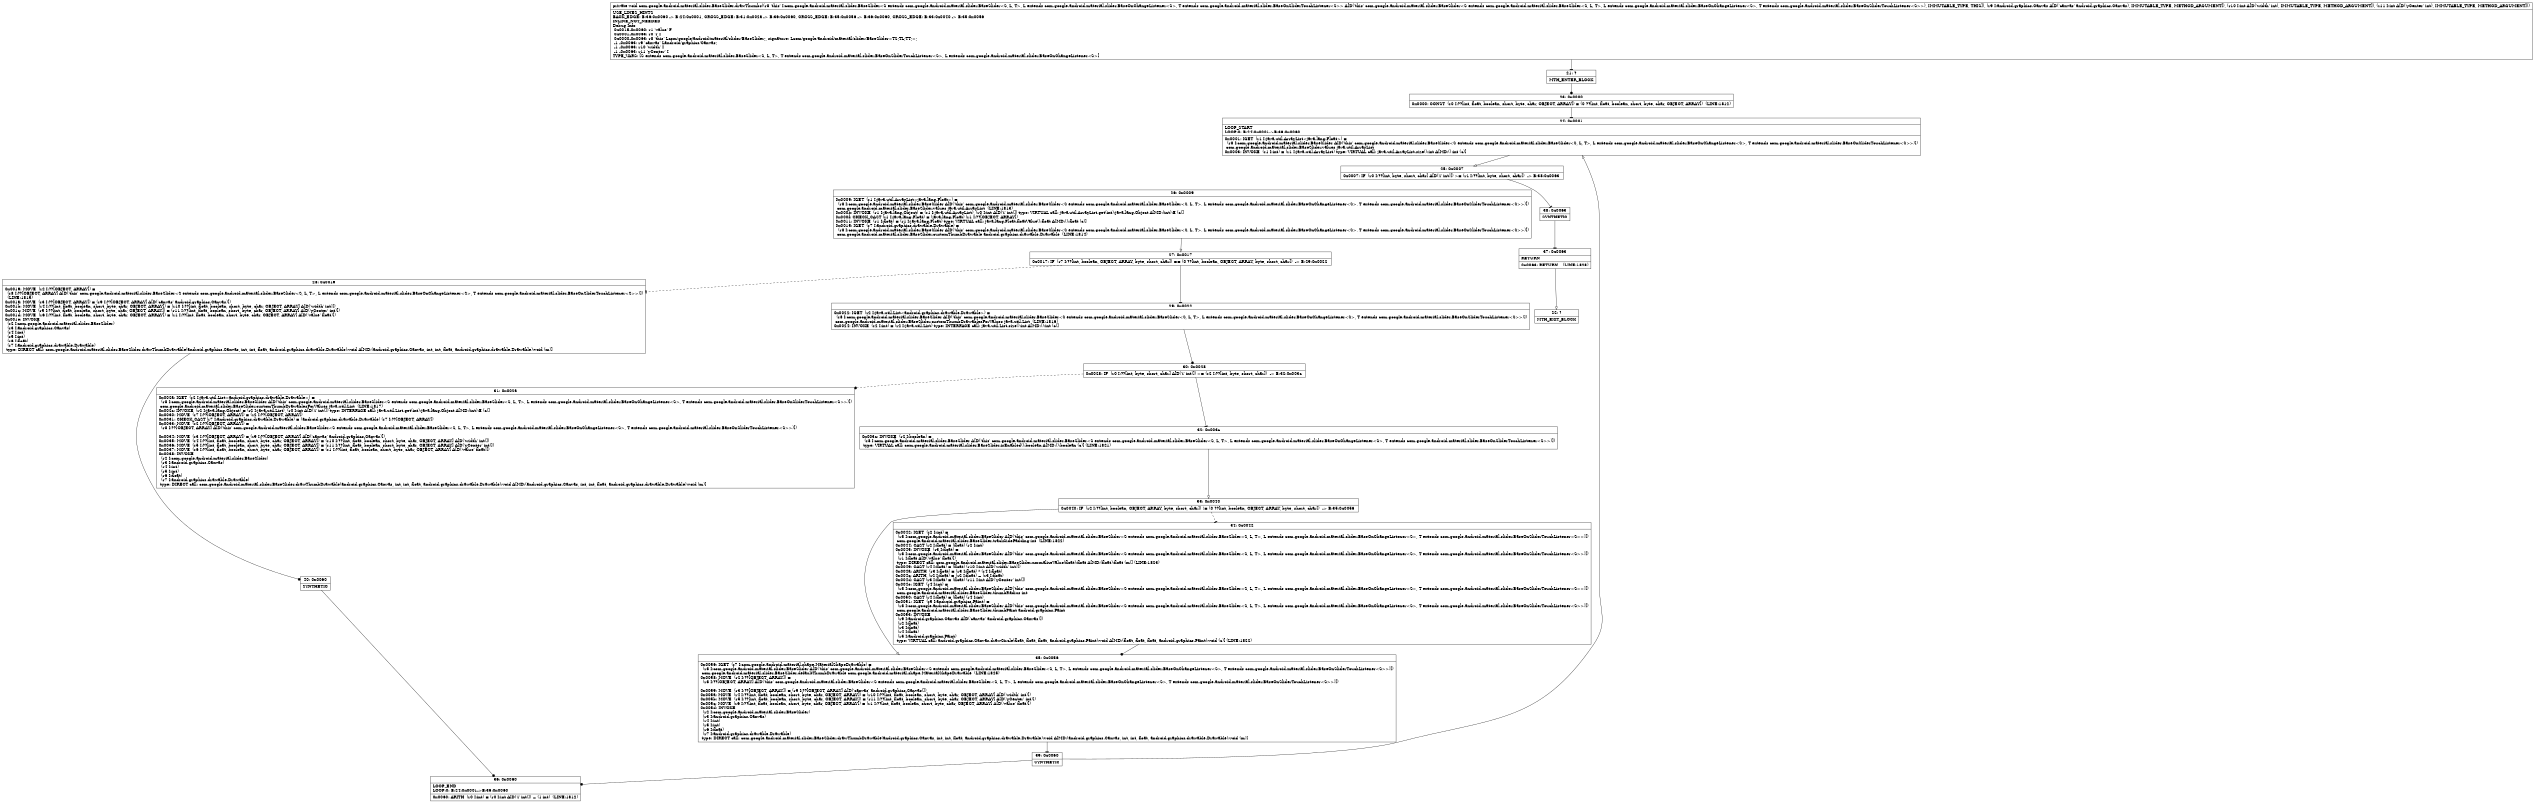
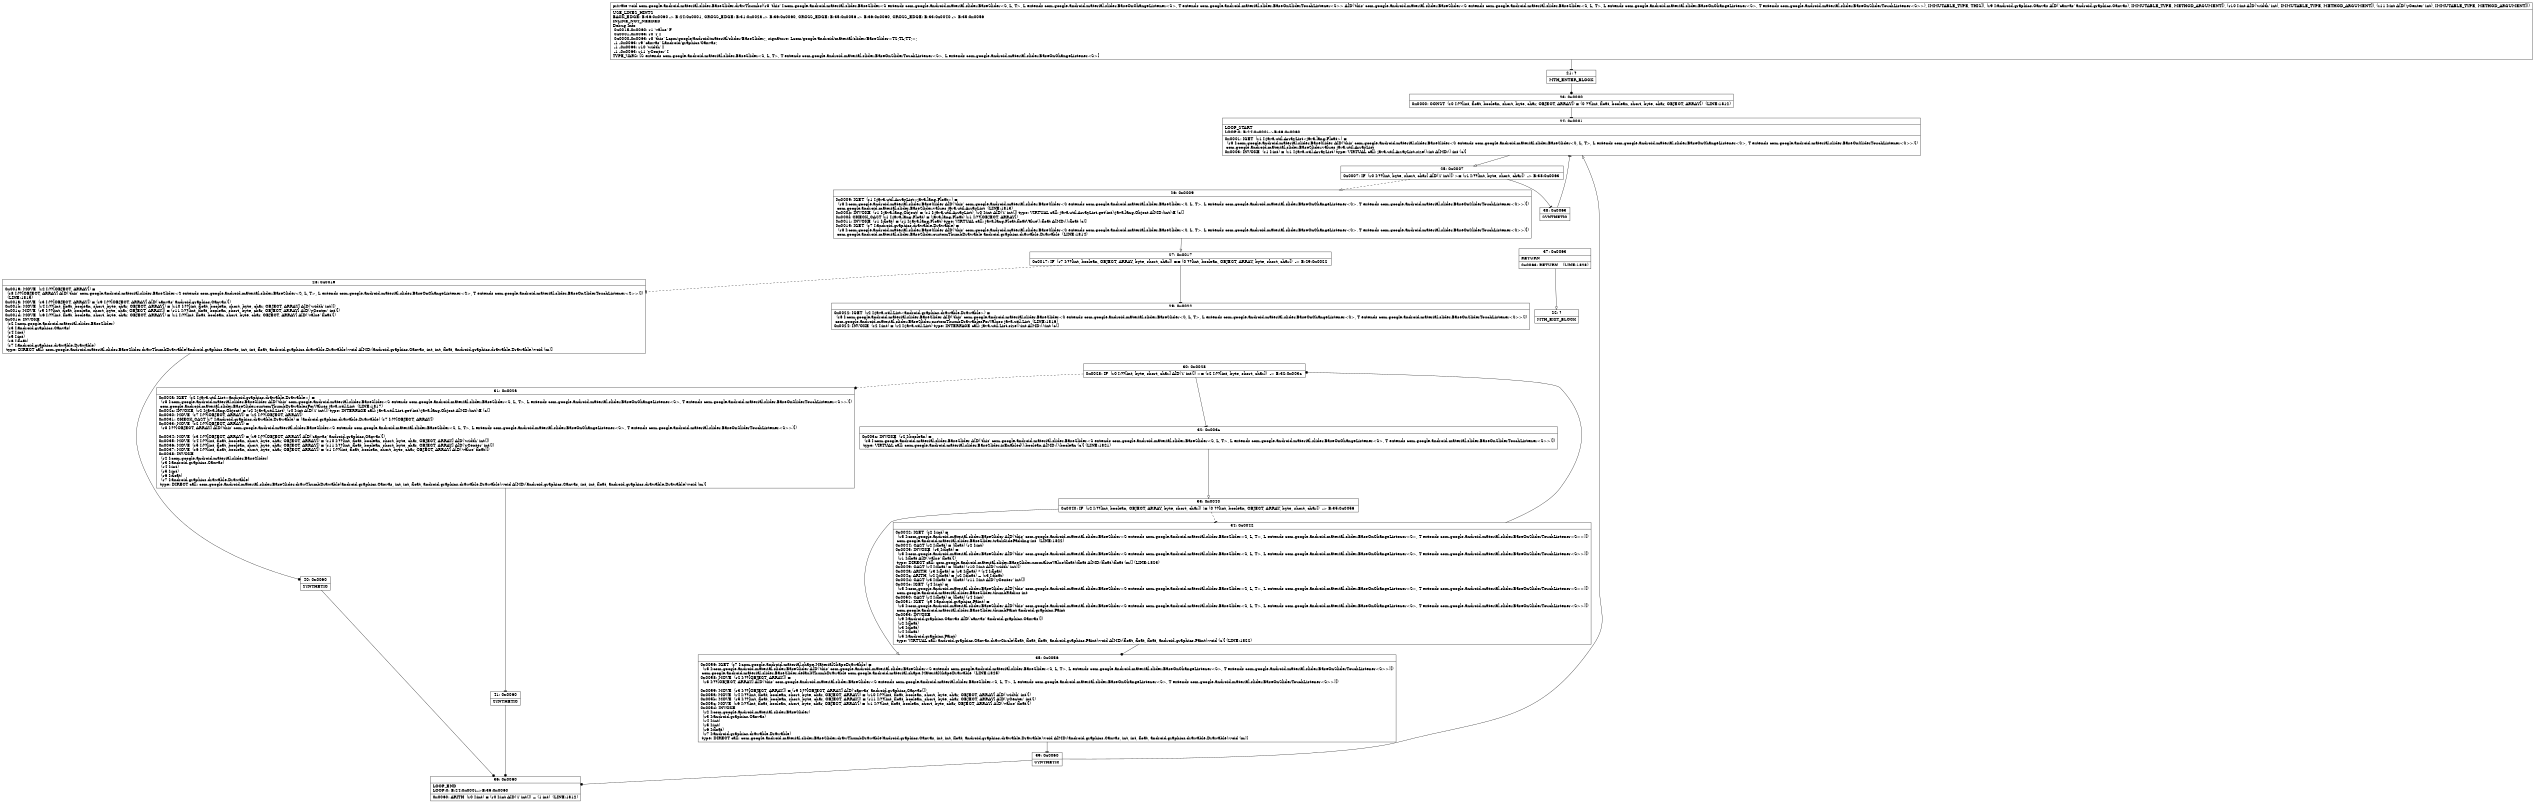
none -> (1376, 185)
(1555, 234) -> (1565, 183)
(1188, 346) -> (1523, 381)
none -> (505, 698)
